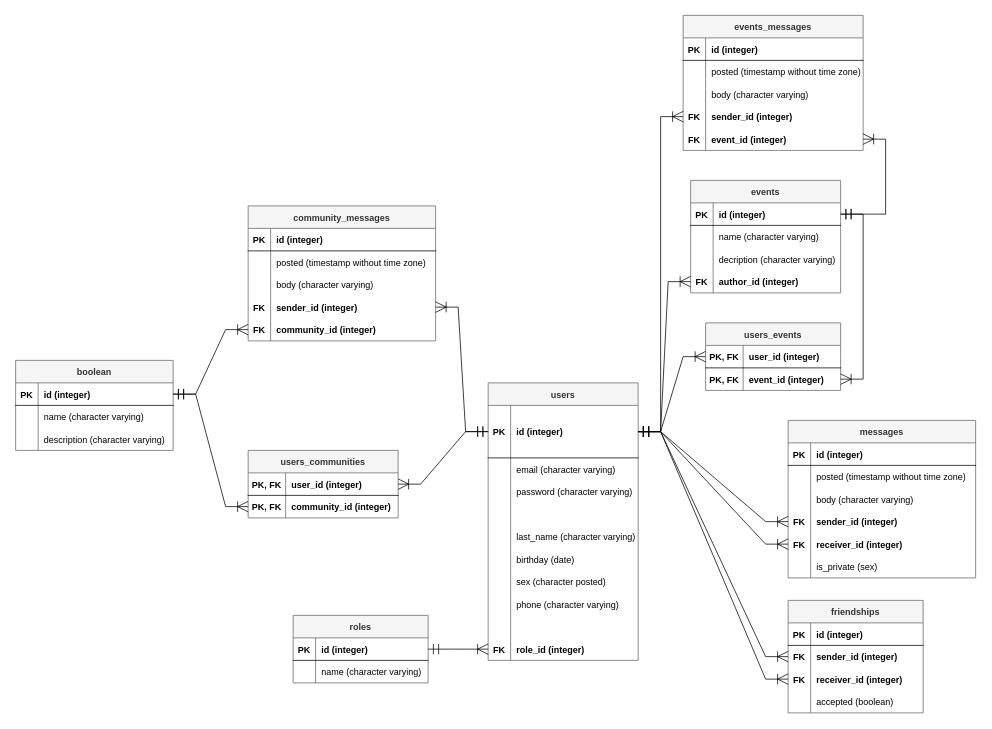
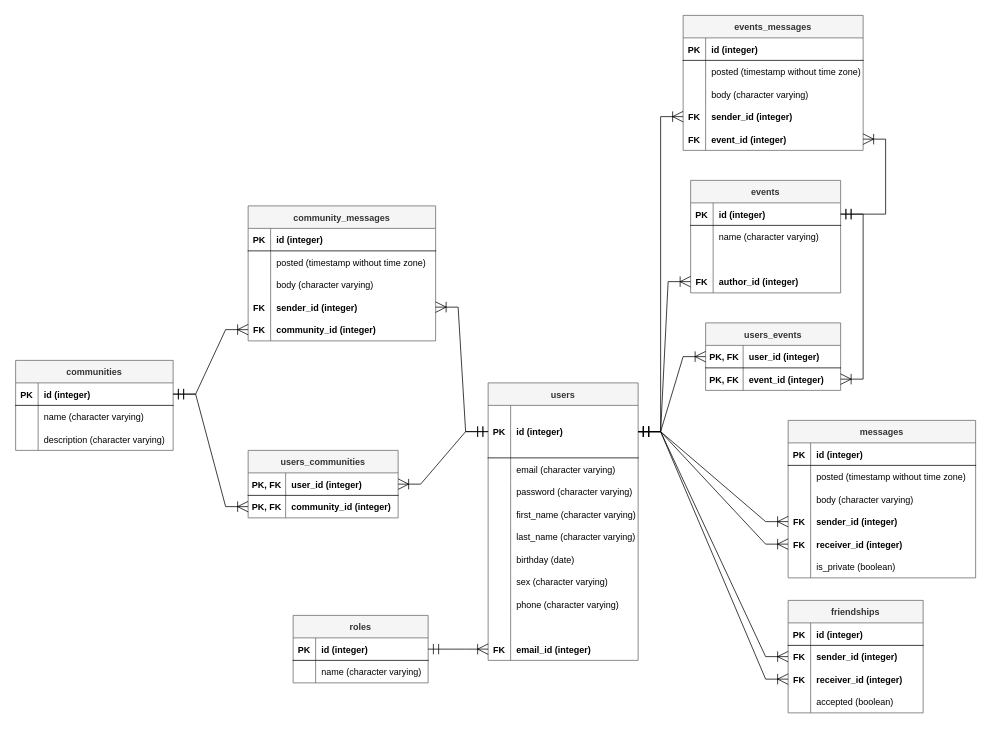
(777, 259) -> none
(94, 372) -> (94, 372)
none -> (574, 514)
(853, 567) -> (862, 567)
(569, 582) -> (570, 582)
(554, 650) -> (556, 650)
